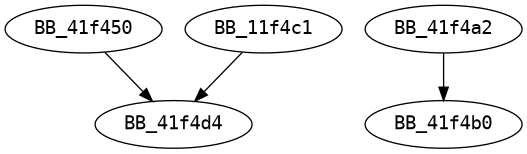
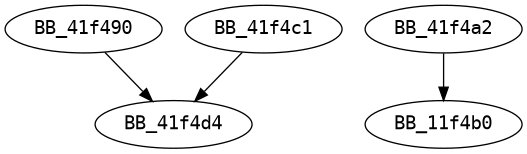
(84, 29) -> (84, 29)
(264, 29) -> (264, 29)
(444, 124) -> (444, 124)
